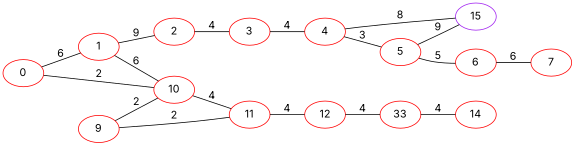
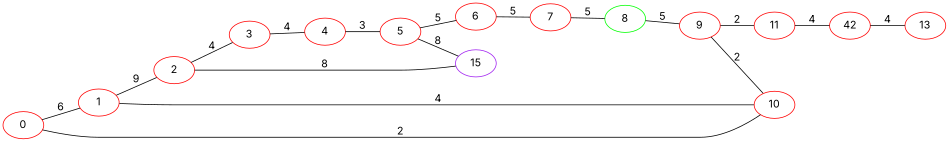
none -> (625, 19)
(400, 23) -> (325, 70)
(438, 28) -> (438, 41)
(514, 57) -> (513, 12)
(137, 61) -> (438, 99)
(212, 102) -> none
(325, 115) -> (850, 26)
(400, 115) -> (925, 26)
(476, 115) -> none
